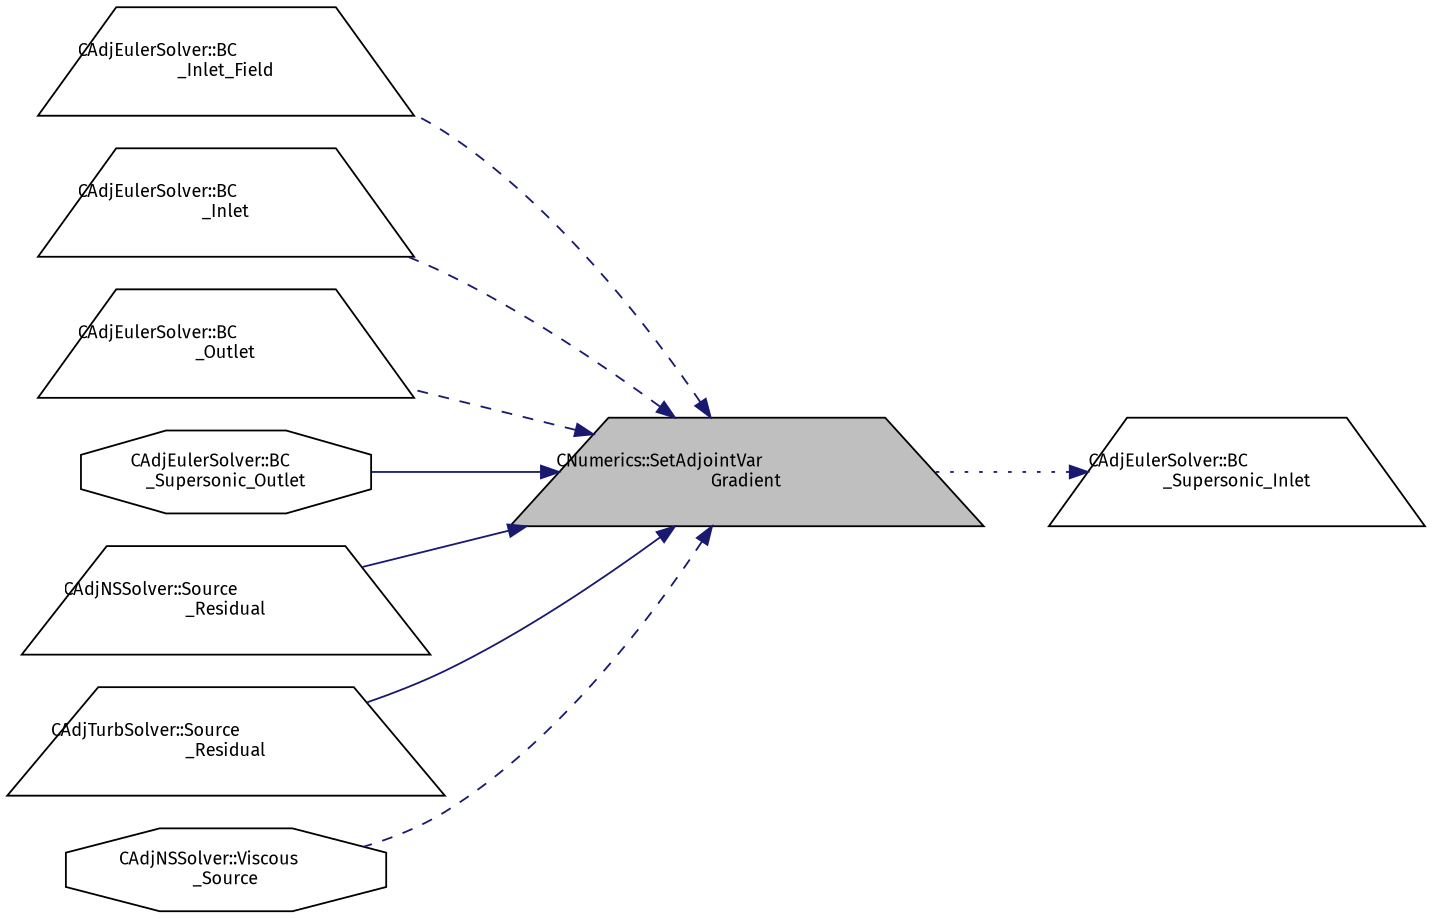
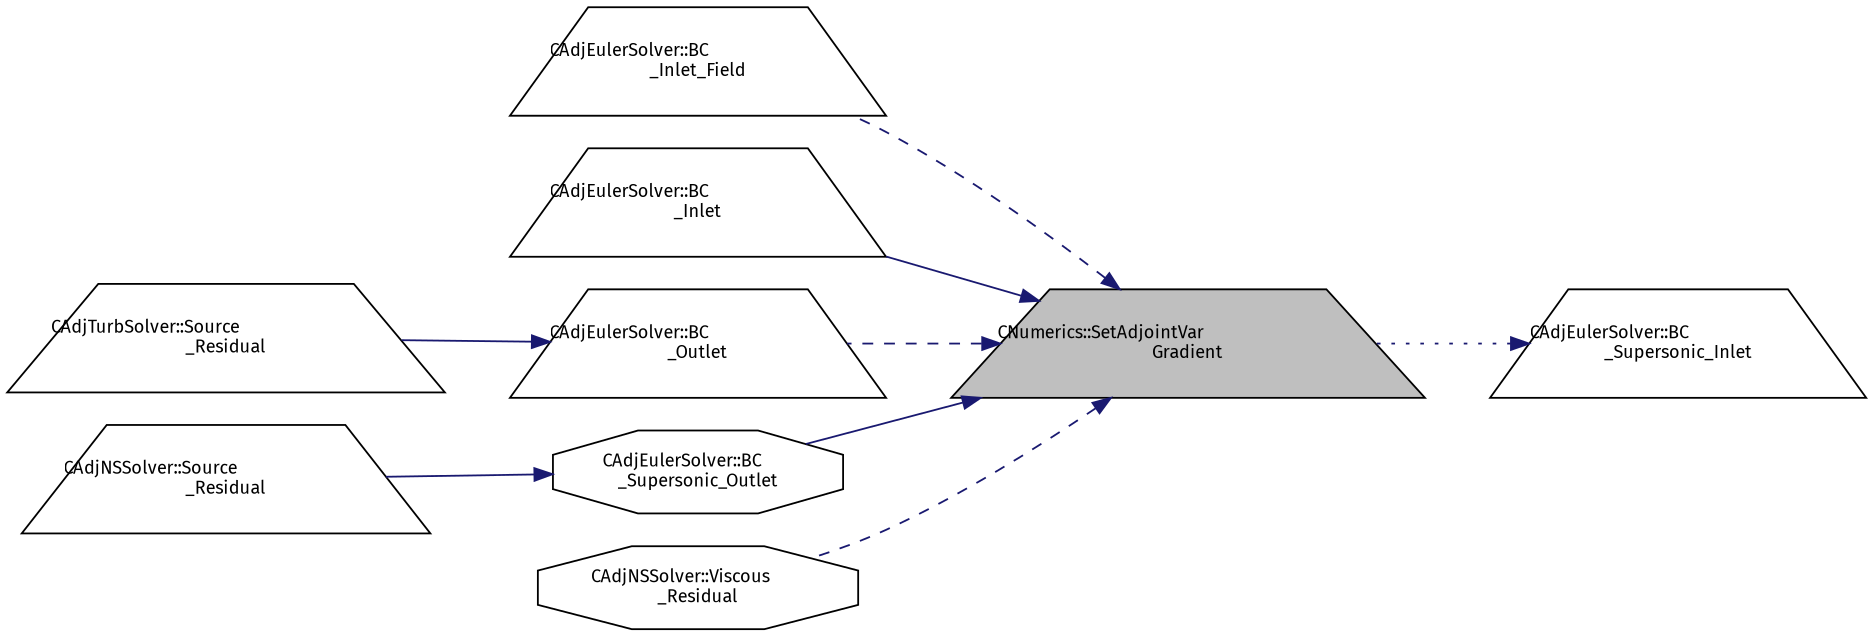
(538, 325) -> (954, 276)
(436, 549) -> (460, 476)
(519, 631) -> (467, 341)
(226, 870) -> (698, 588)
